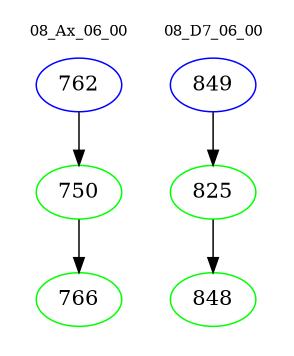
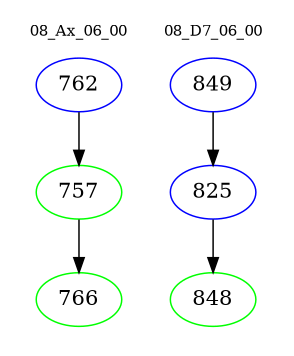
(79, 192) -> (79, 192)
(213, 192) -> (213, 192)
